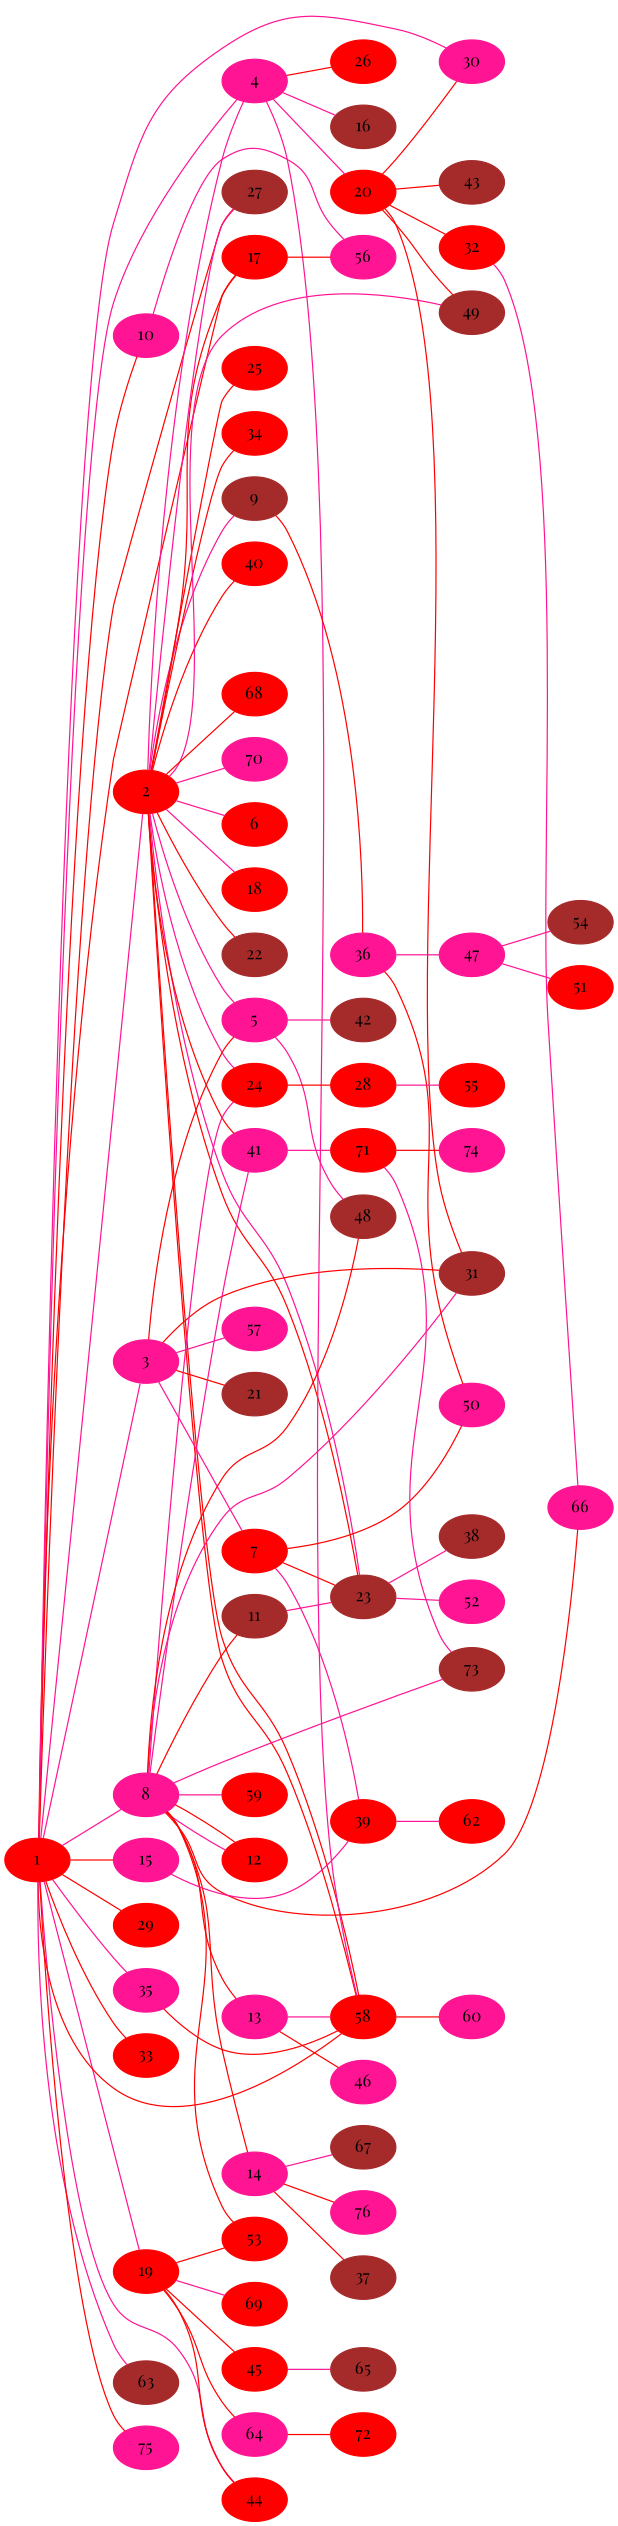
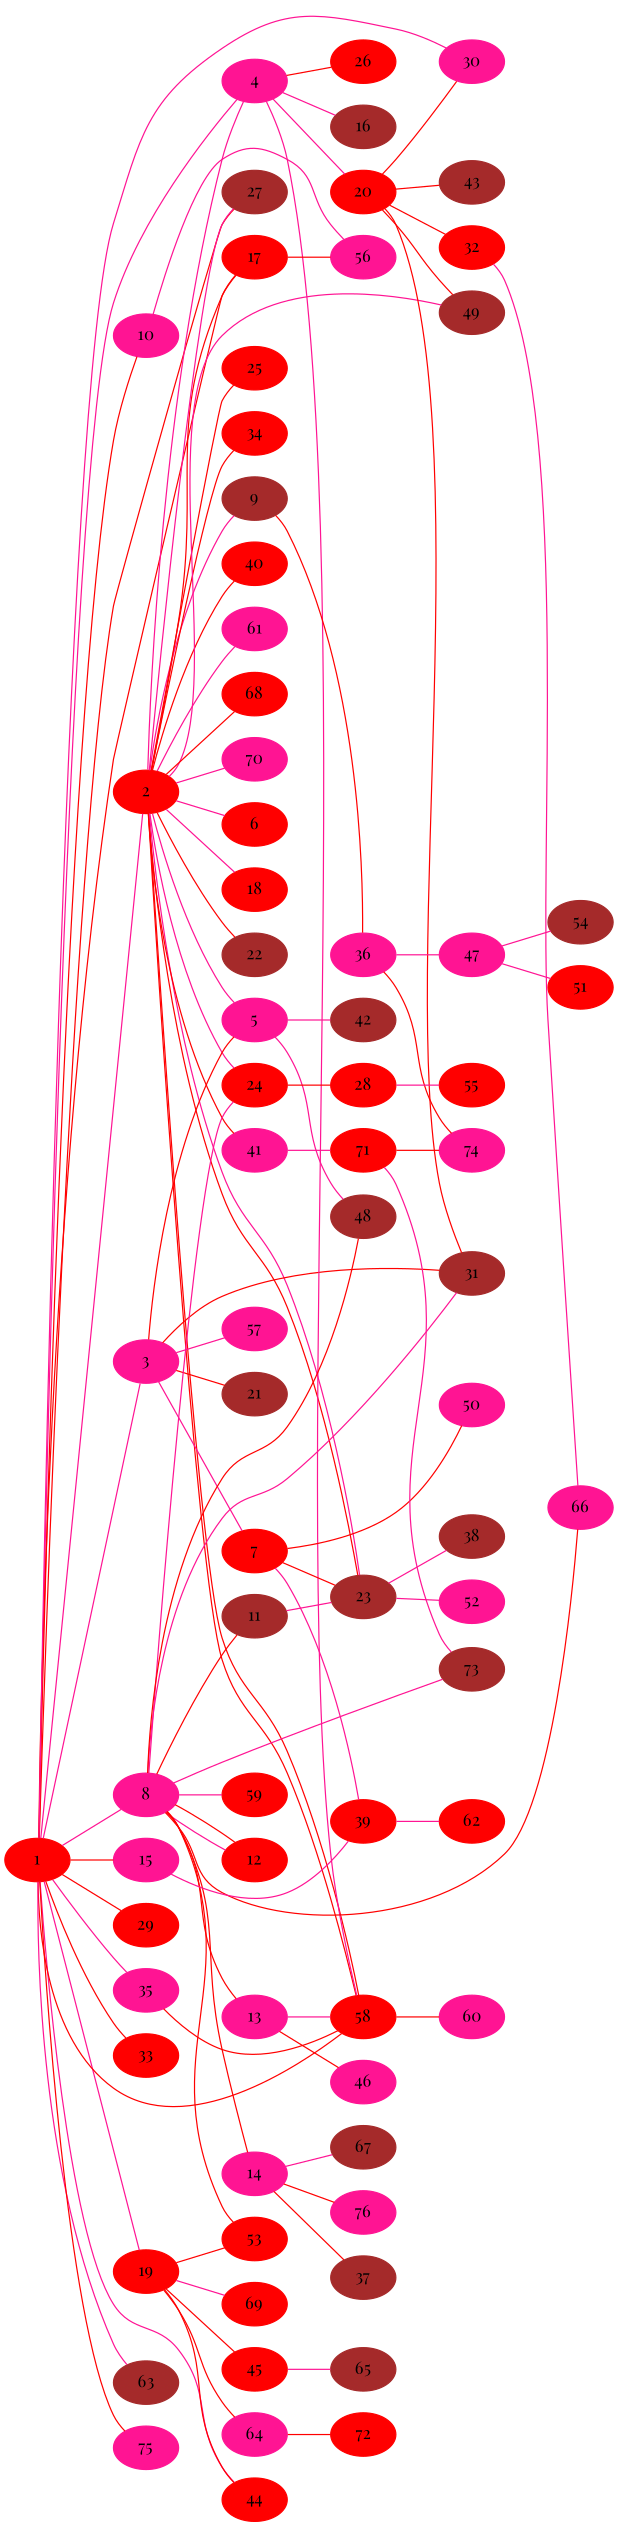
none -> (255, 629)
(428, 1175) -> (418, 1053)
(191, 1486) -> none
